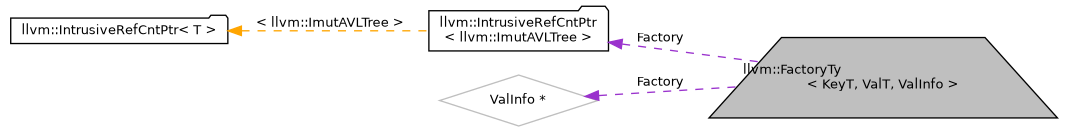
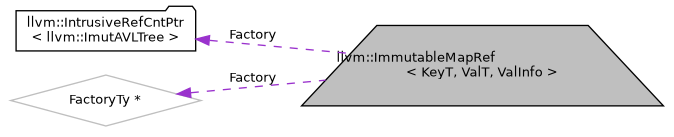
(119, 31) -> none
(883, 78) -> (482, 66)
(519, 101) -> (106, 101)
